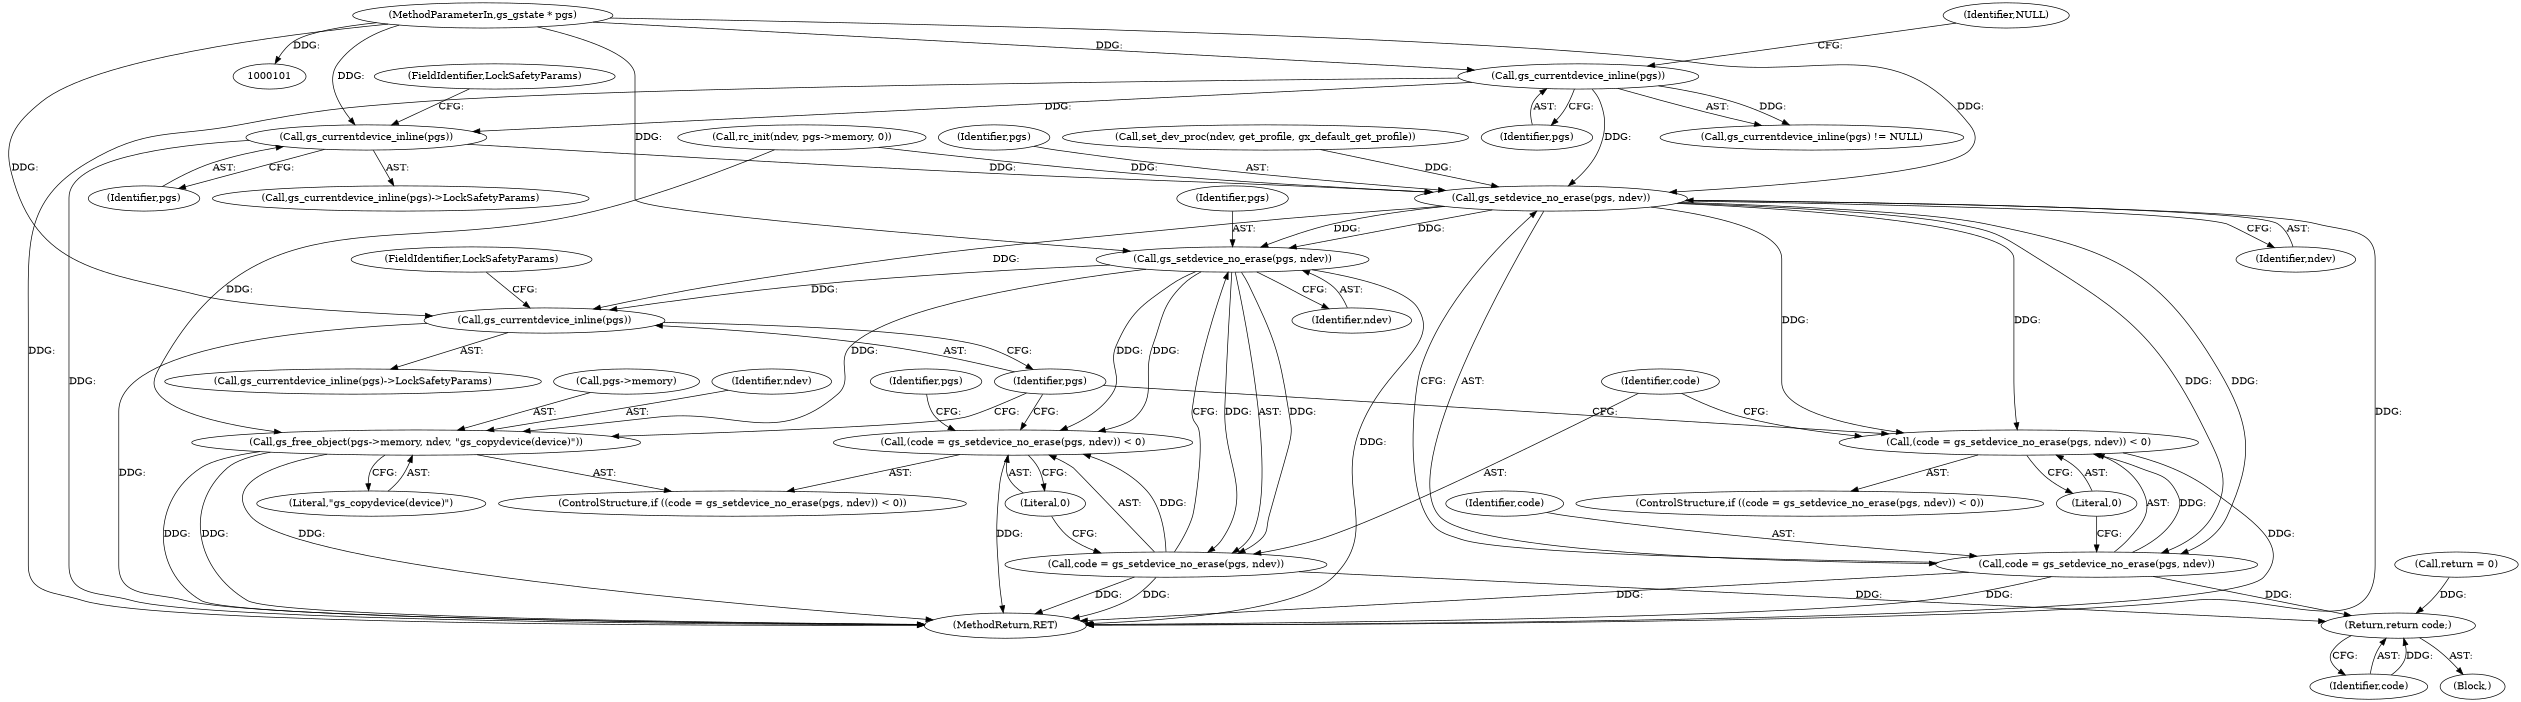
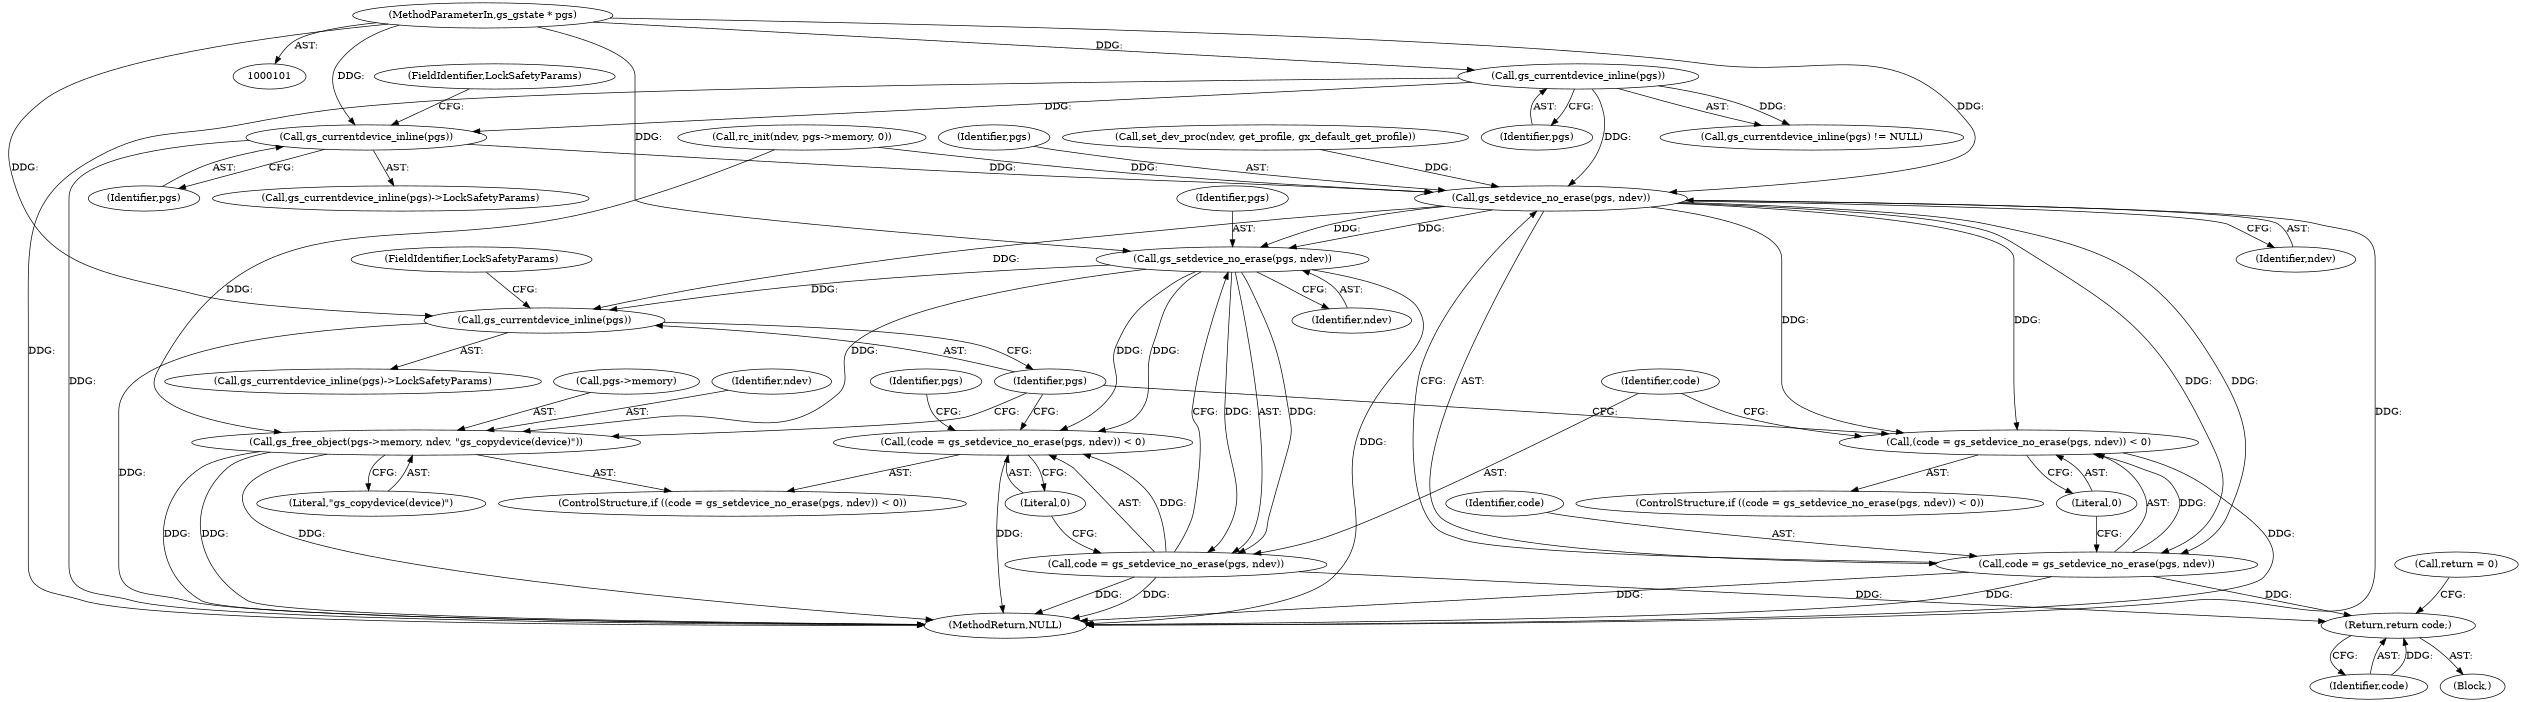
(2006, 15) -> none
(308, 46) -> (308, 46)
(2455, 595) -> (2455, 595)
(1005, 626) -> (1005, 626)
